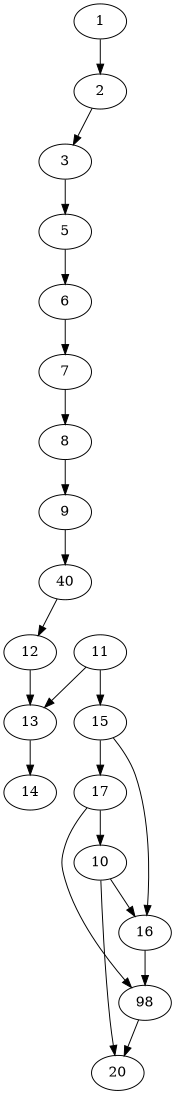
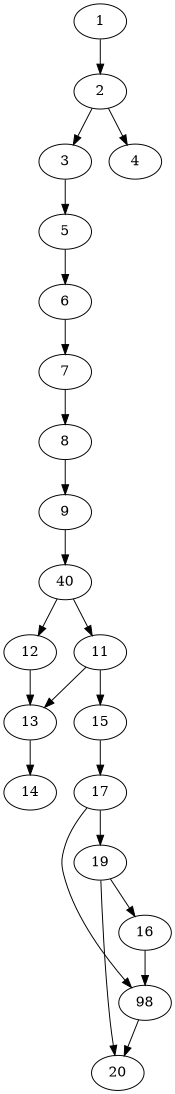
none -> (135, 162)
none -> (81, 613)
(145, 818) -> none
(100, 863) -> (100, 863)
